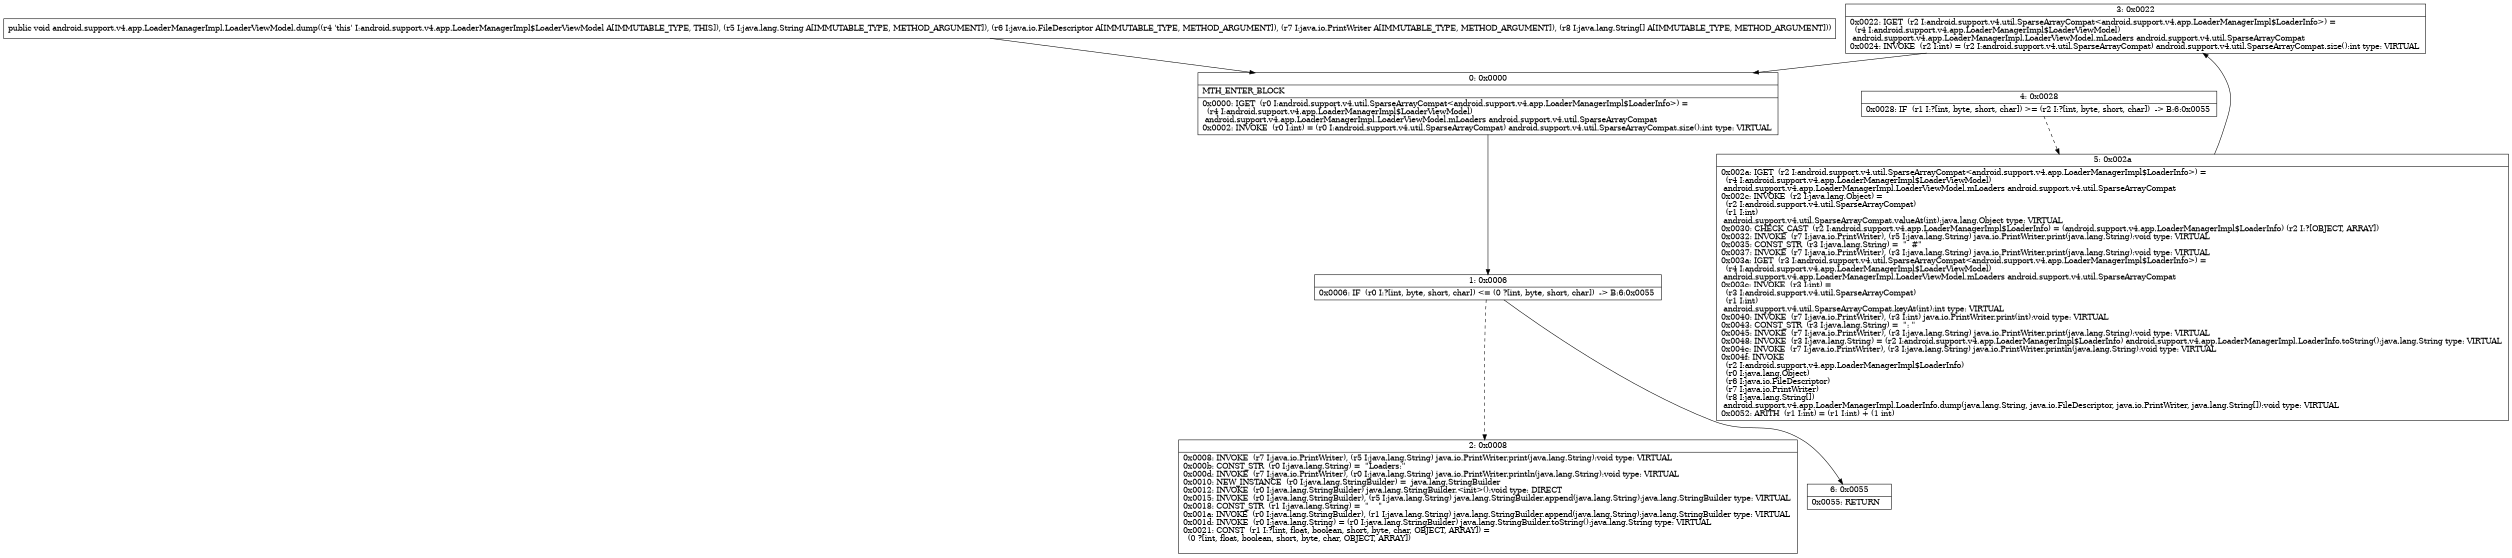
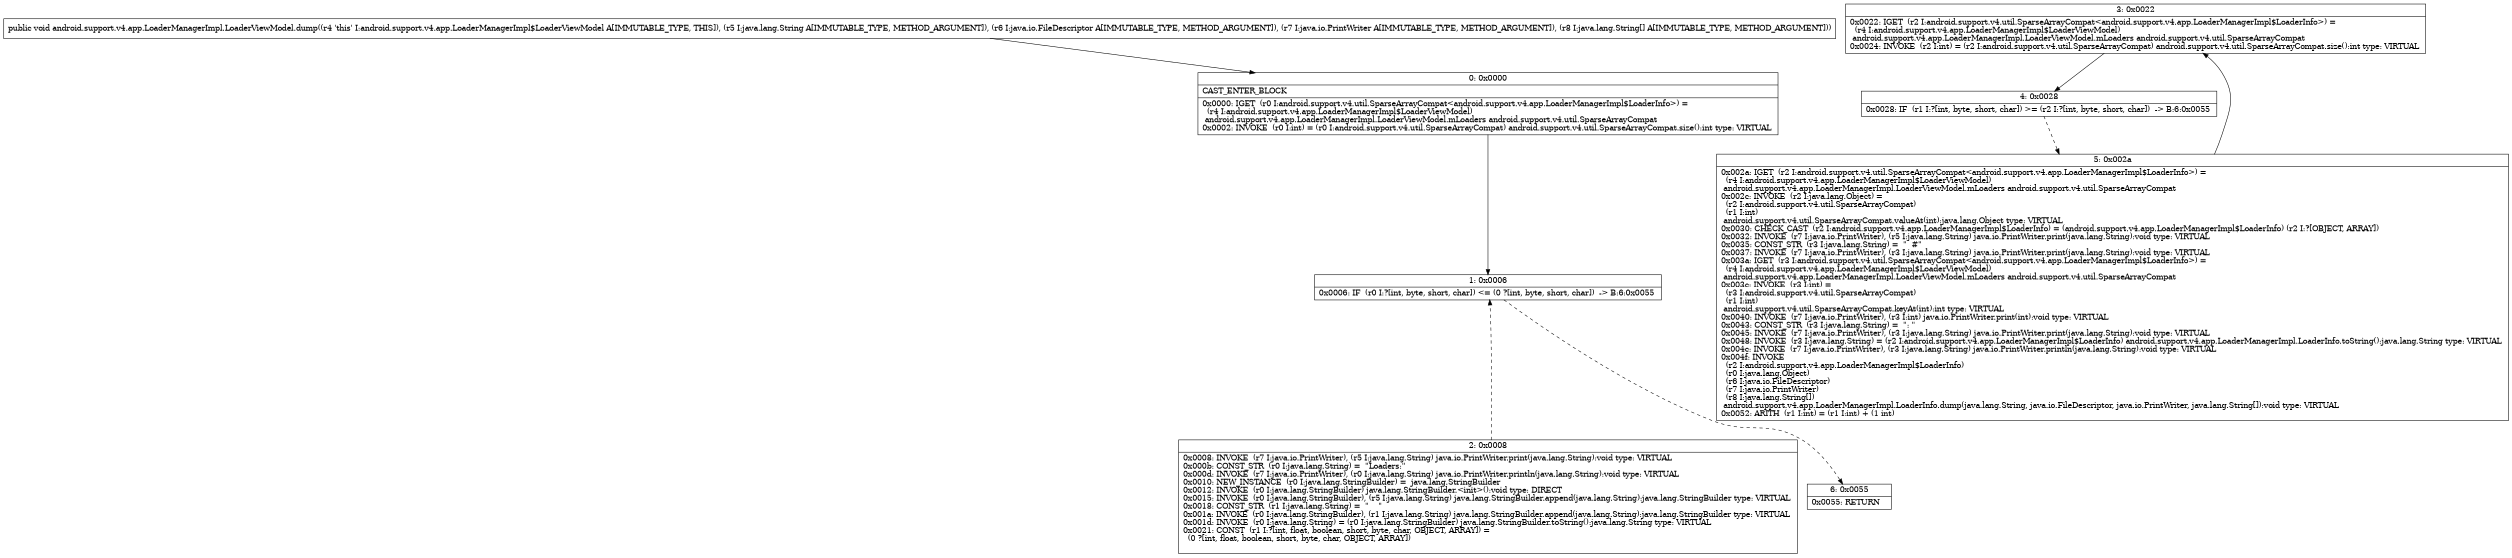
(1843, 63) -> (2082, 71)
(1244, 91) -> (1244, 91)
(1484, 367) -> (1492, 373)
(1670, 402) -> (1670, 402)
